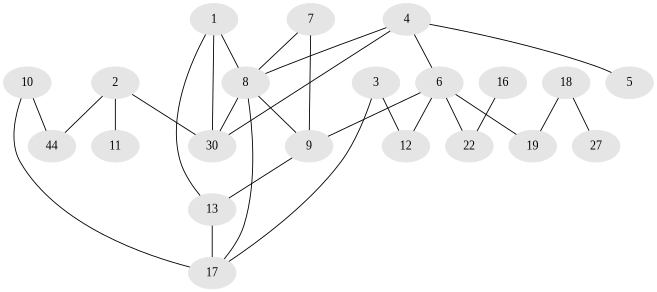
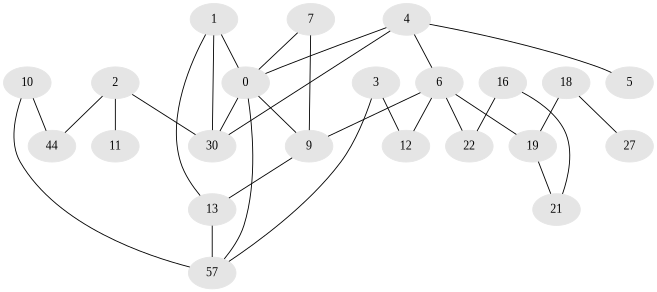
(246, 83) -> (246, 83)
none -> (557, 210)
(212, 273) -> (212, 273)
